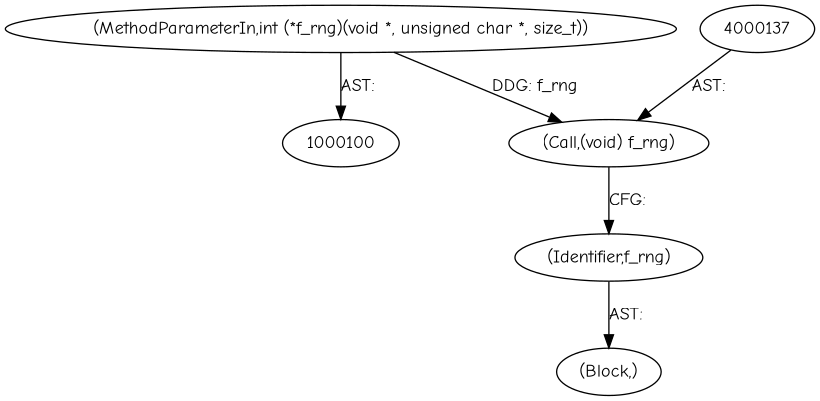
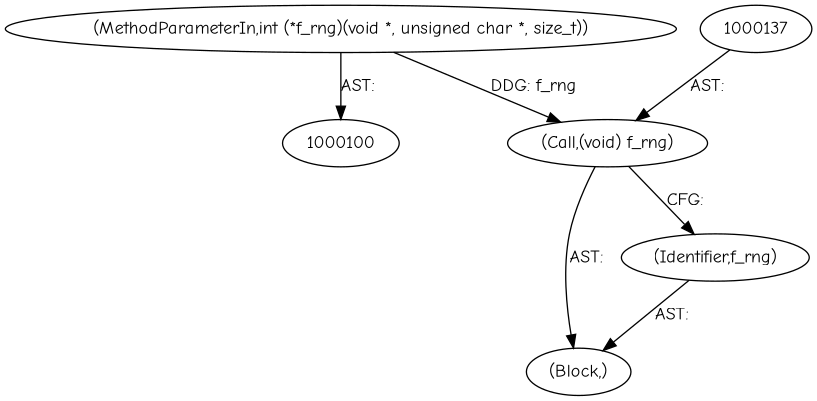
(757, 29) -> (756, 29)
none -> (567, 249)
